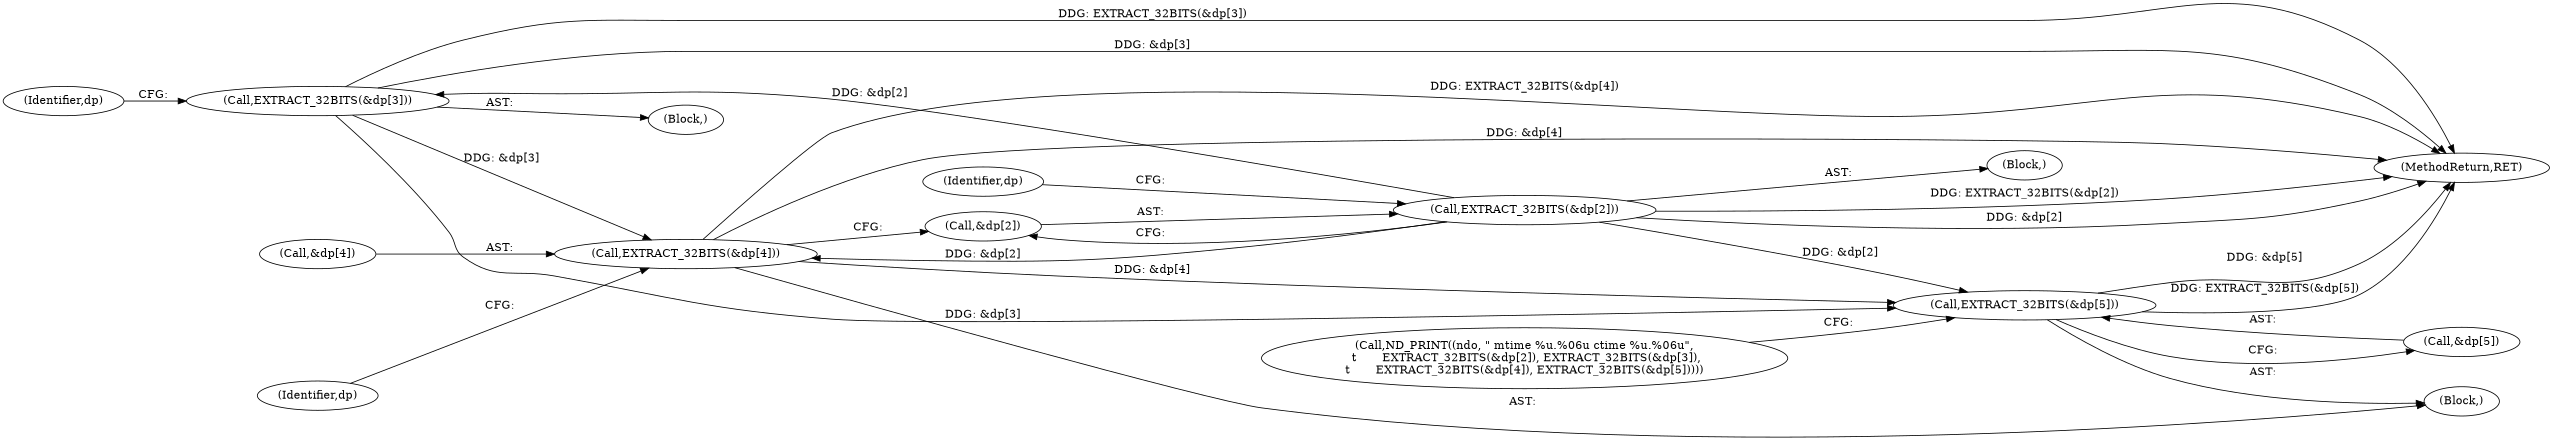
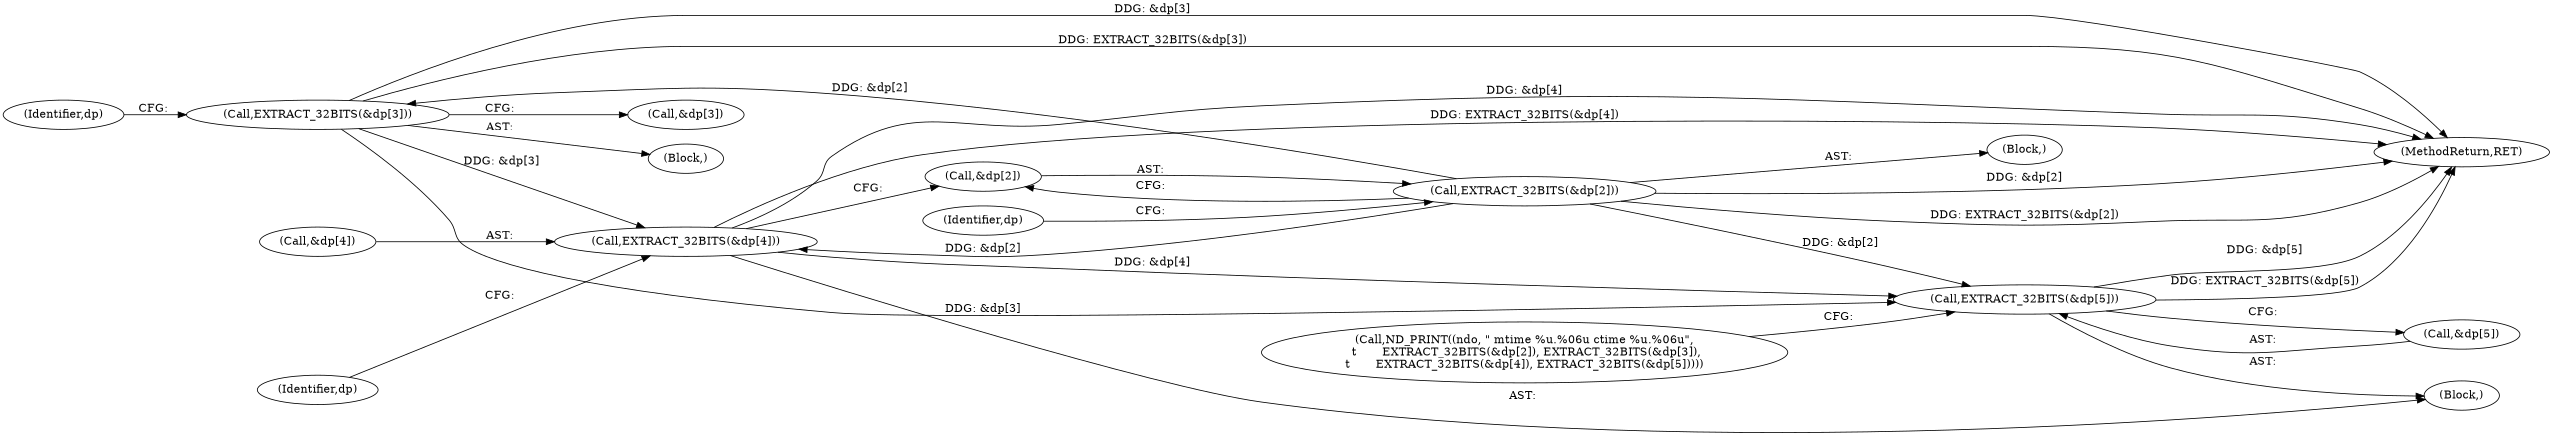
none -> (686, 115)
